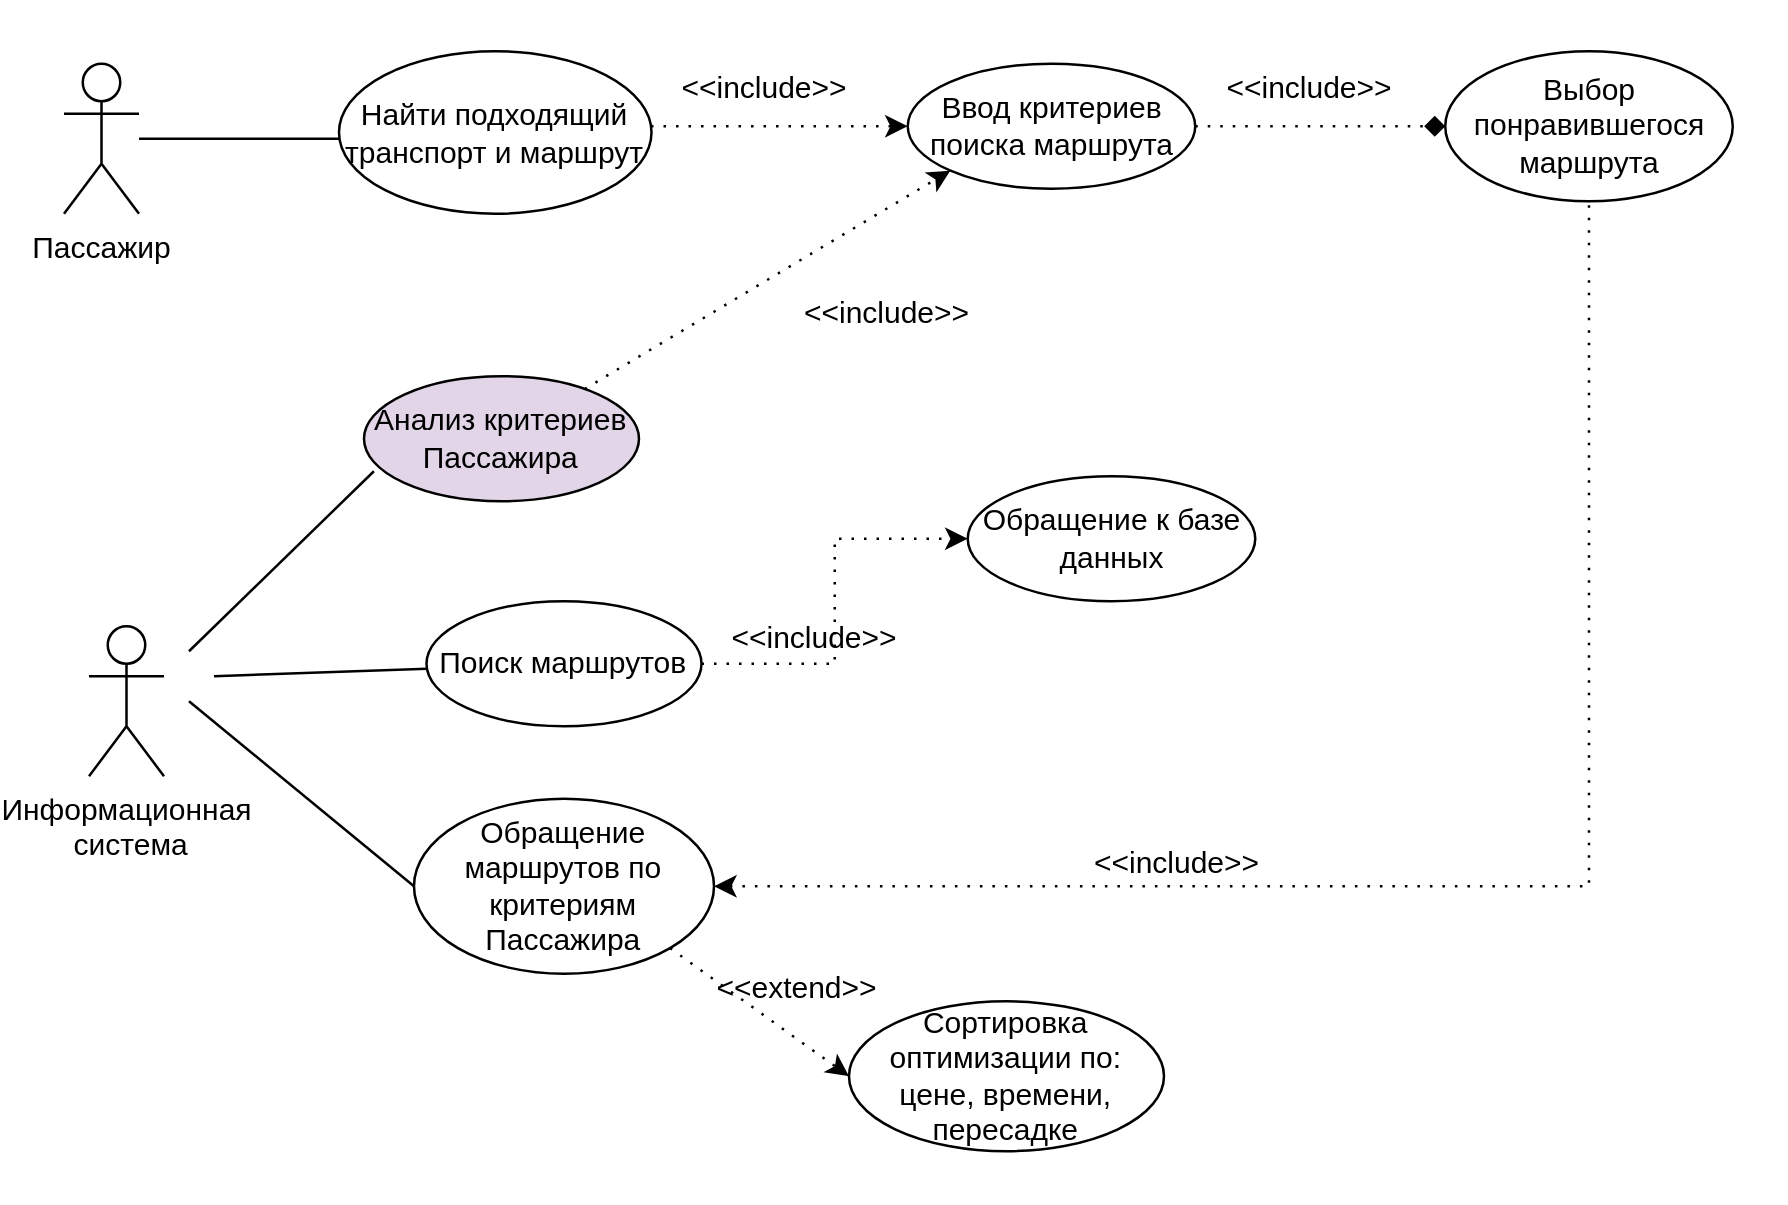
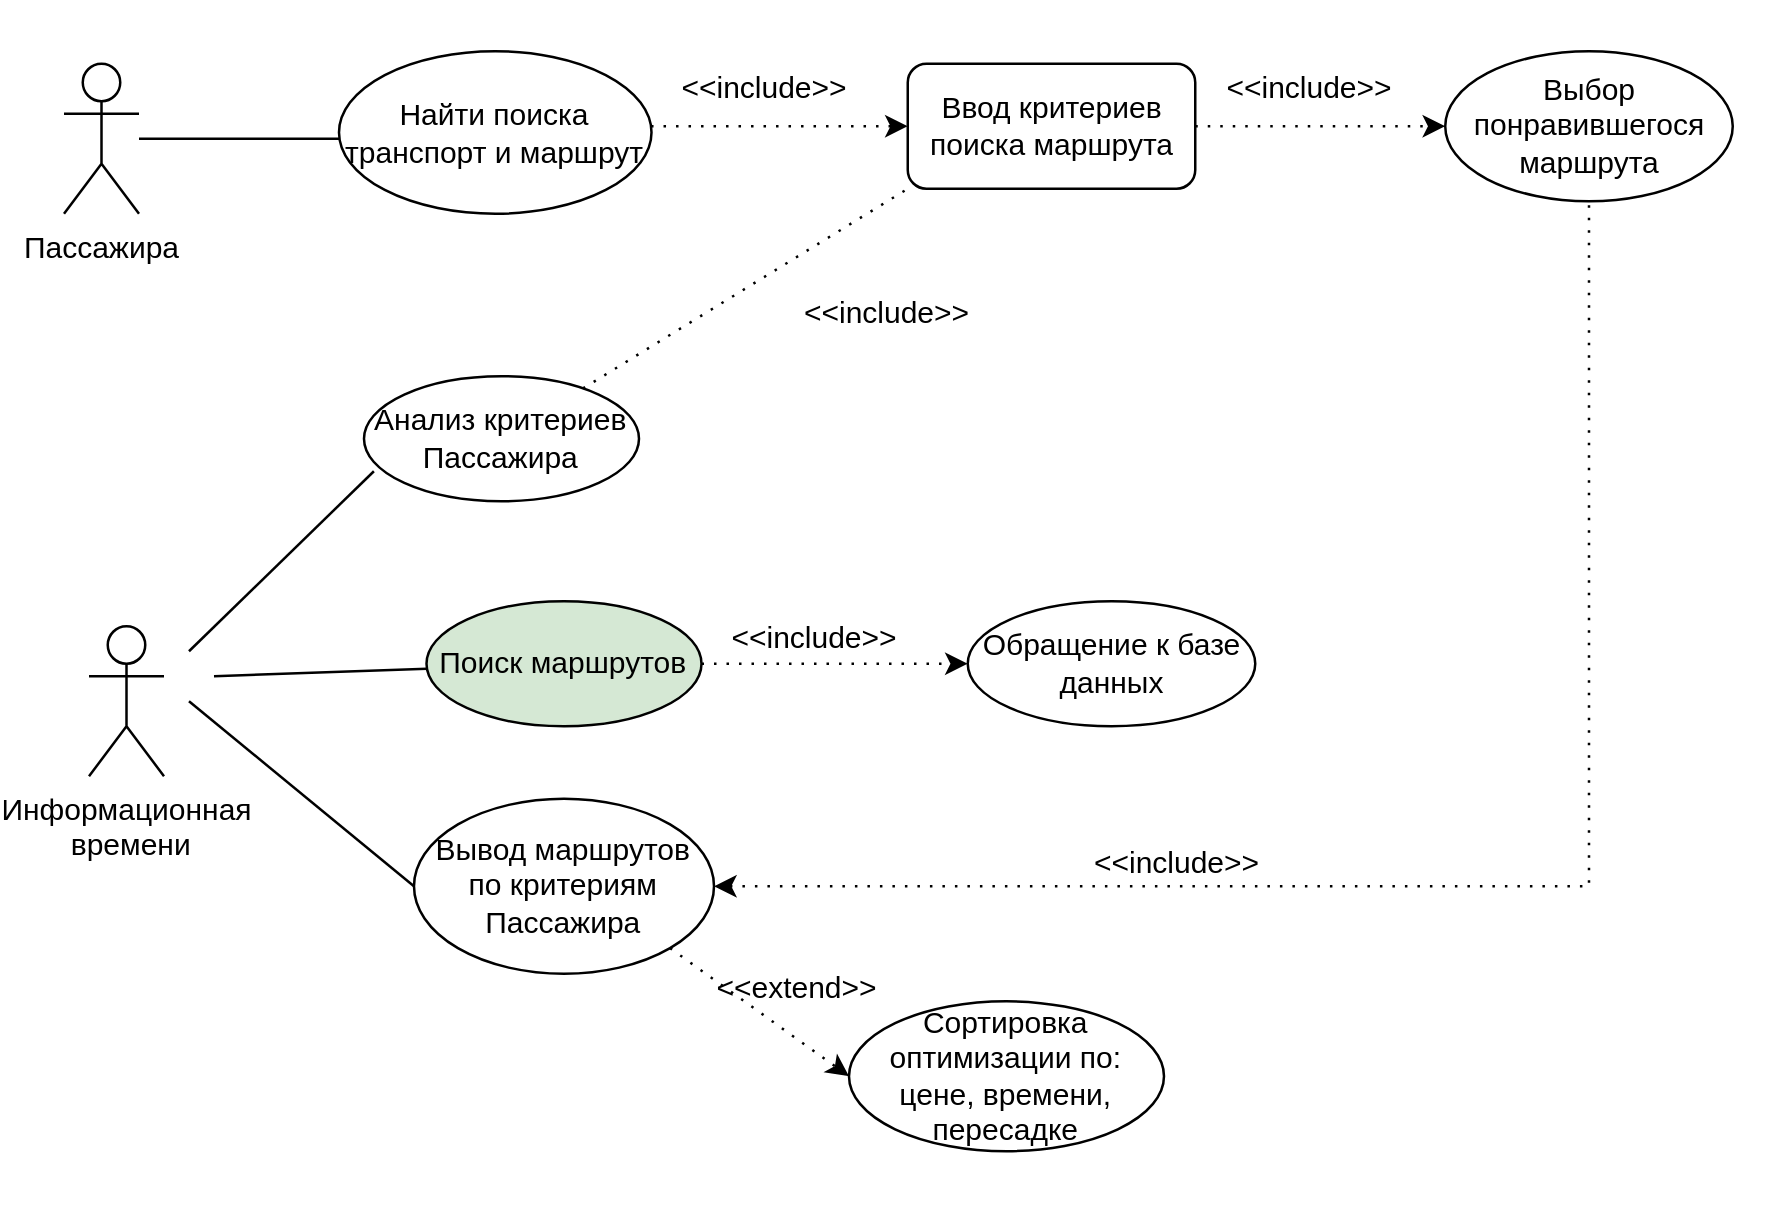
(1051, 126) -> (1051, 126)
(1424, 126) -> (1426, 126)
(495, 134) -> (495, 134)
(103, 249) -> (103, 249)
(760, 284) -> (744, 289)
(501, 439) -> (501, 439)
(1111, 539) -> (1111, 664)
(564, 664) -> (564, 664)
(128, 830) -> (128, 830)
(564, 886) -> (564, 886)
